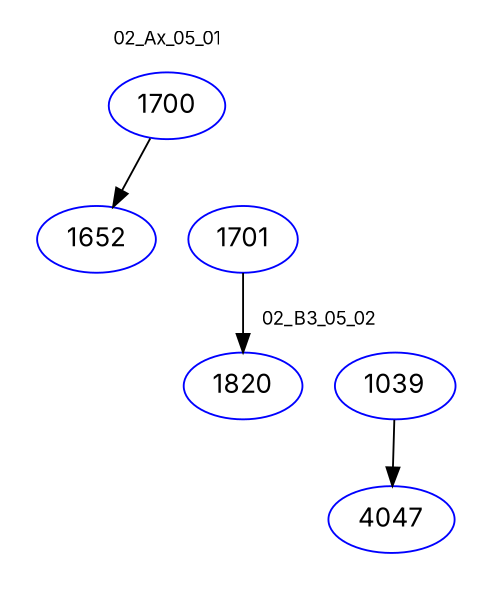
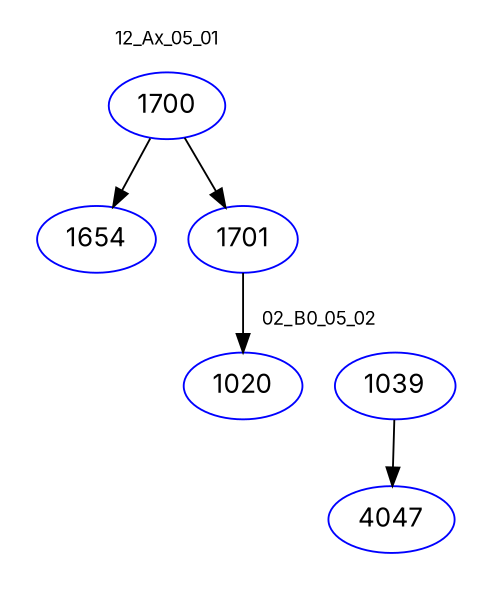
(167, 40) -> (167, 40)
none -> (200, 165)
(96, 239) -> (96, 239)
(319, 320) -> (319, 320)
(243, 386) -> (243, 386)
